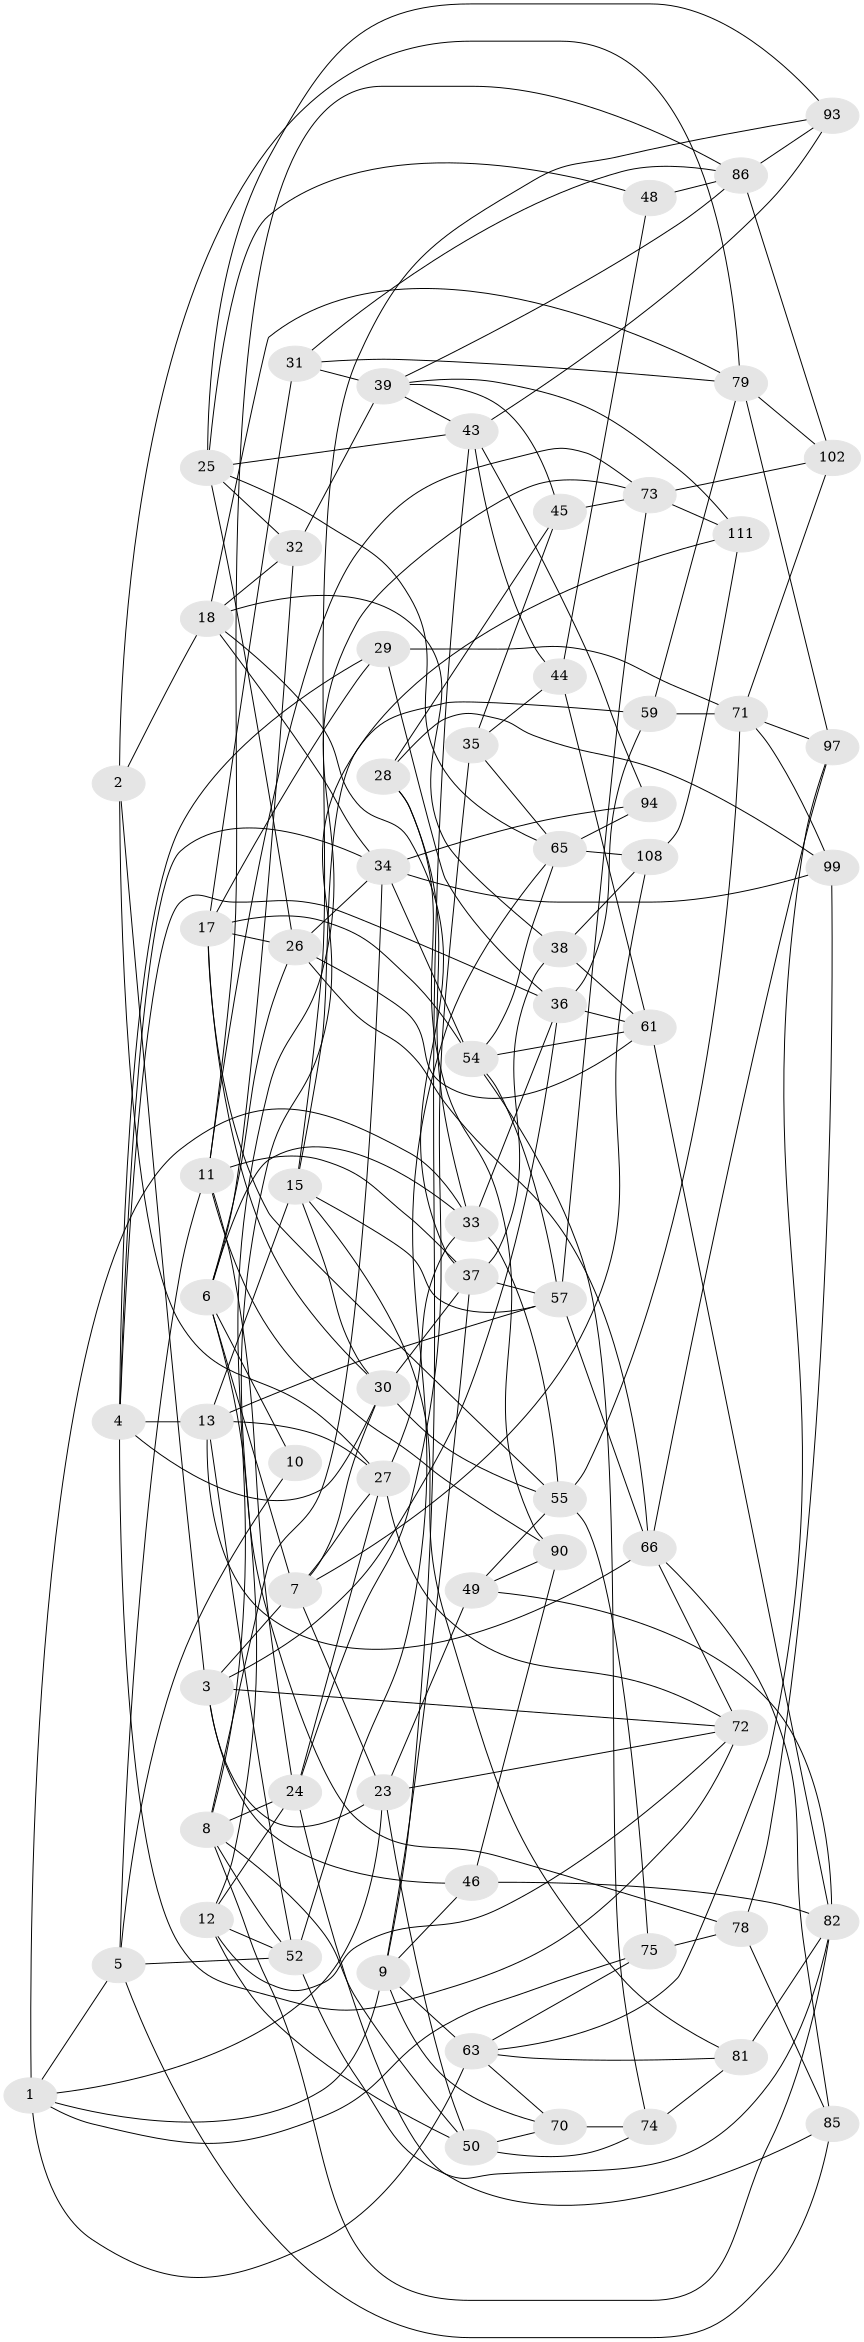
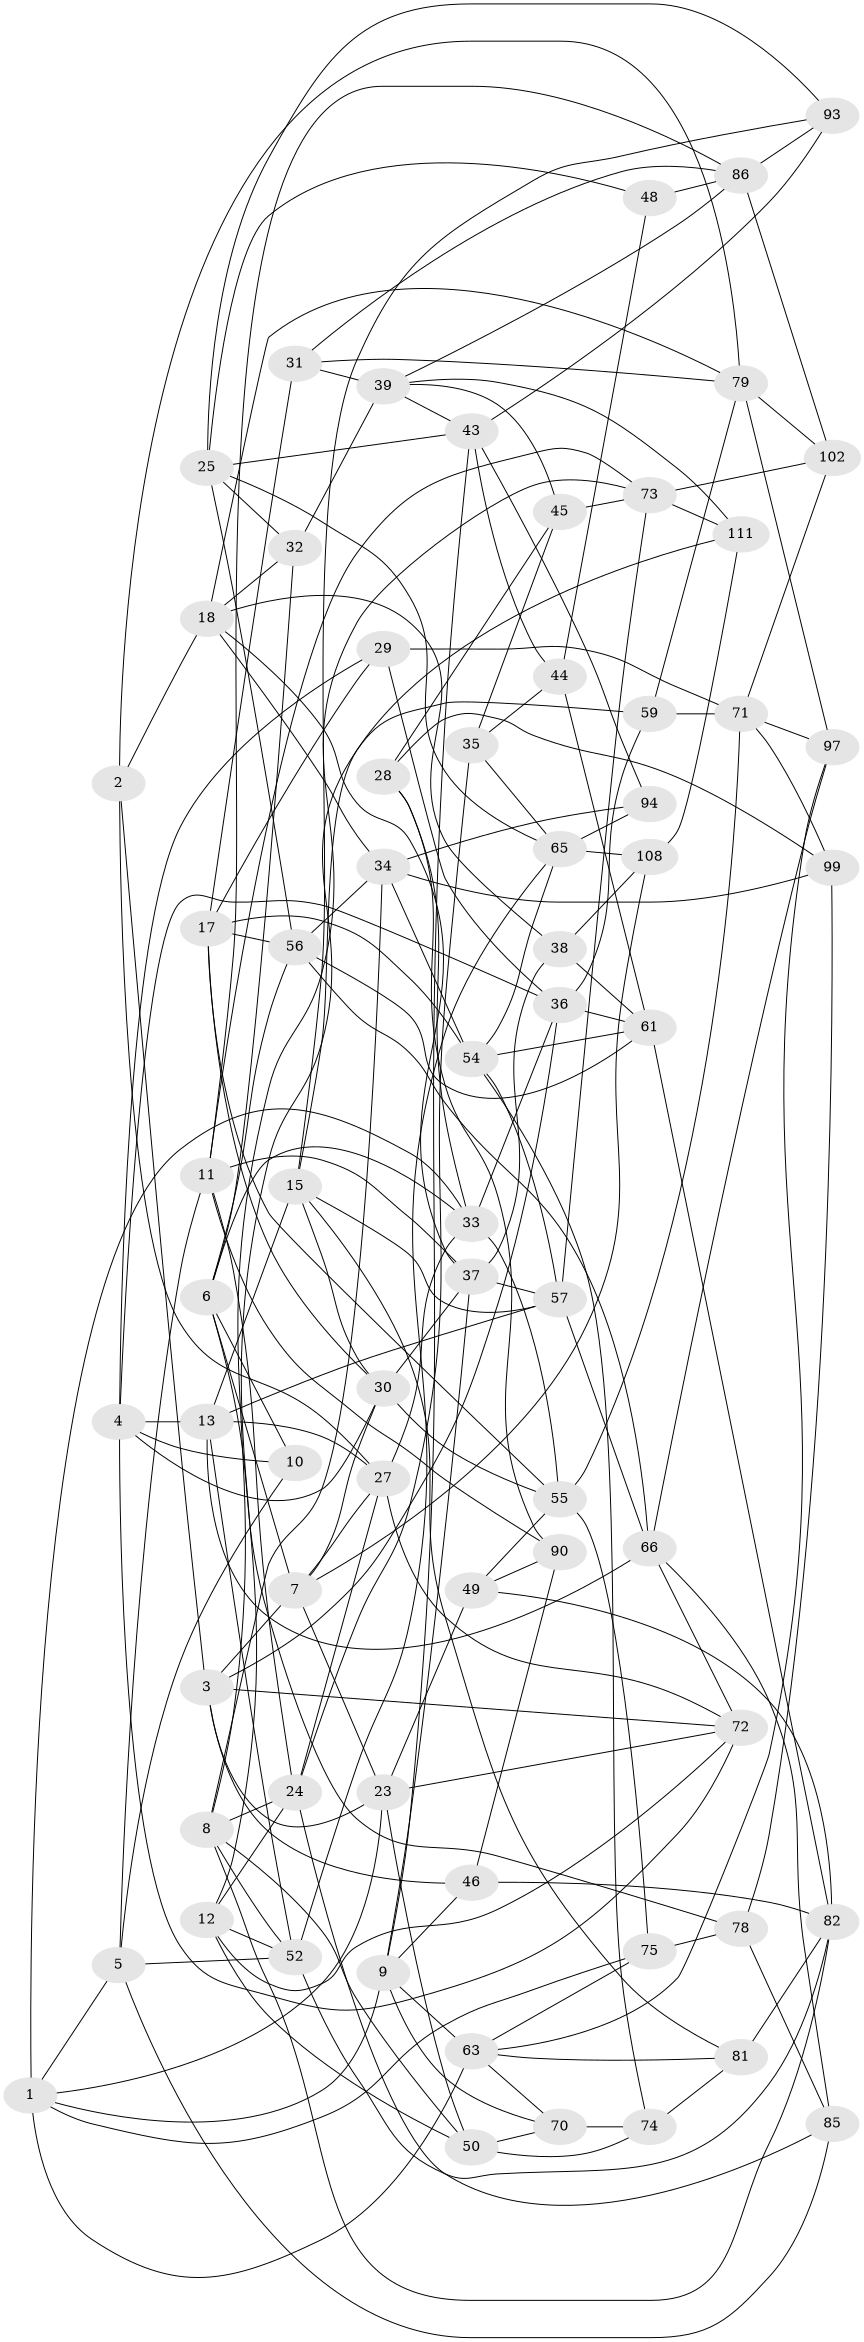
(174, 865) -> (199, 1453)
(295, 947) -> (295, 947)
